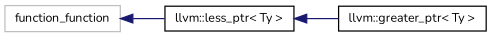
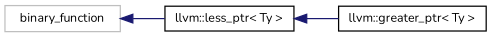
(63, 19) -> (63, 19)
